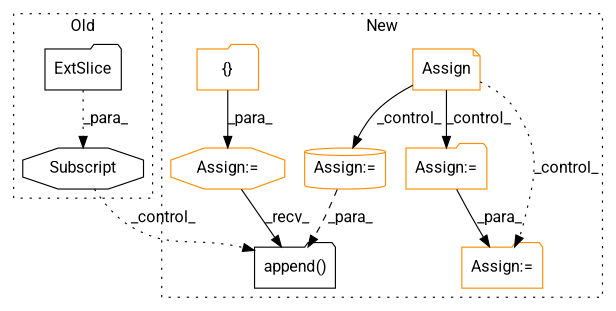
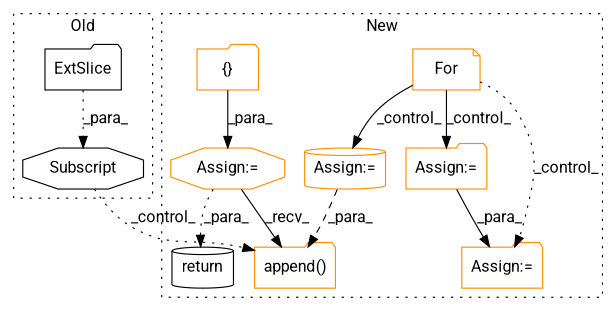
(446, 69) -> (446, 69)
none -> (203, 268)
(295, 268) -> (295, 268)
